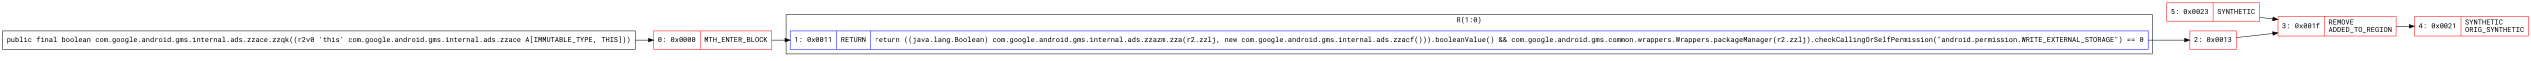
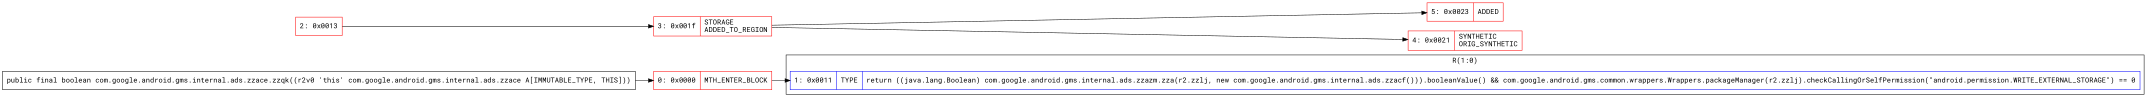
(2236, 12) -> (1488, 12)
(2266, 18) -> (1097, 19)
(2341, 22) -> (719, 22)
(854, 40) -> (849, 80)
(2166, 40) -> none
